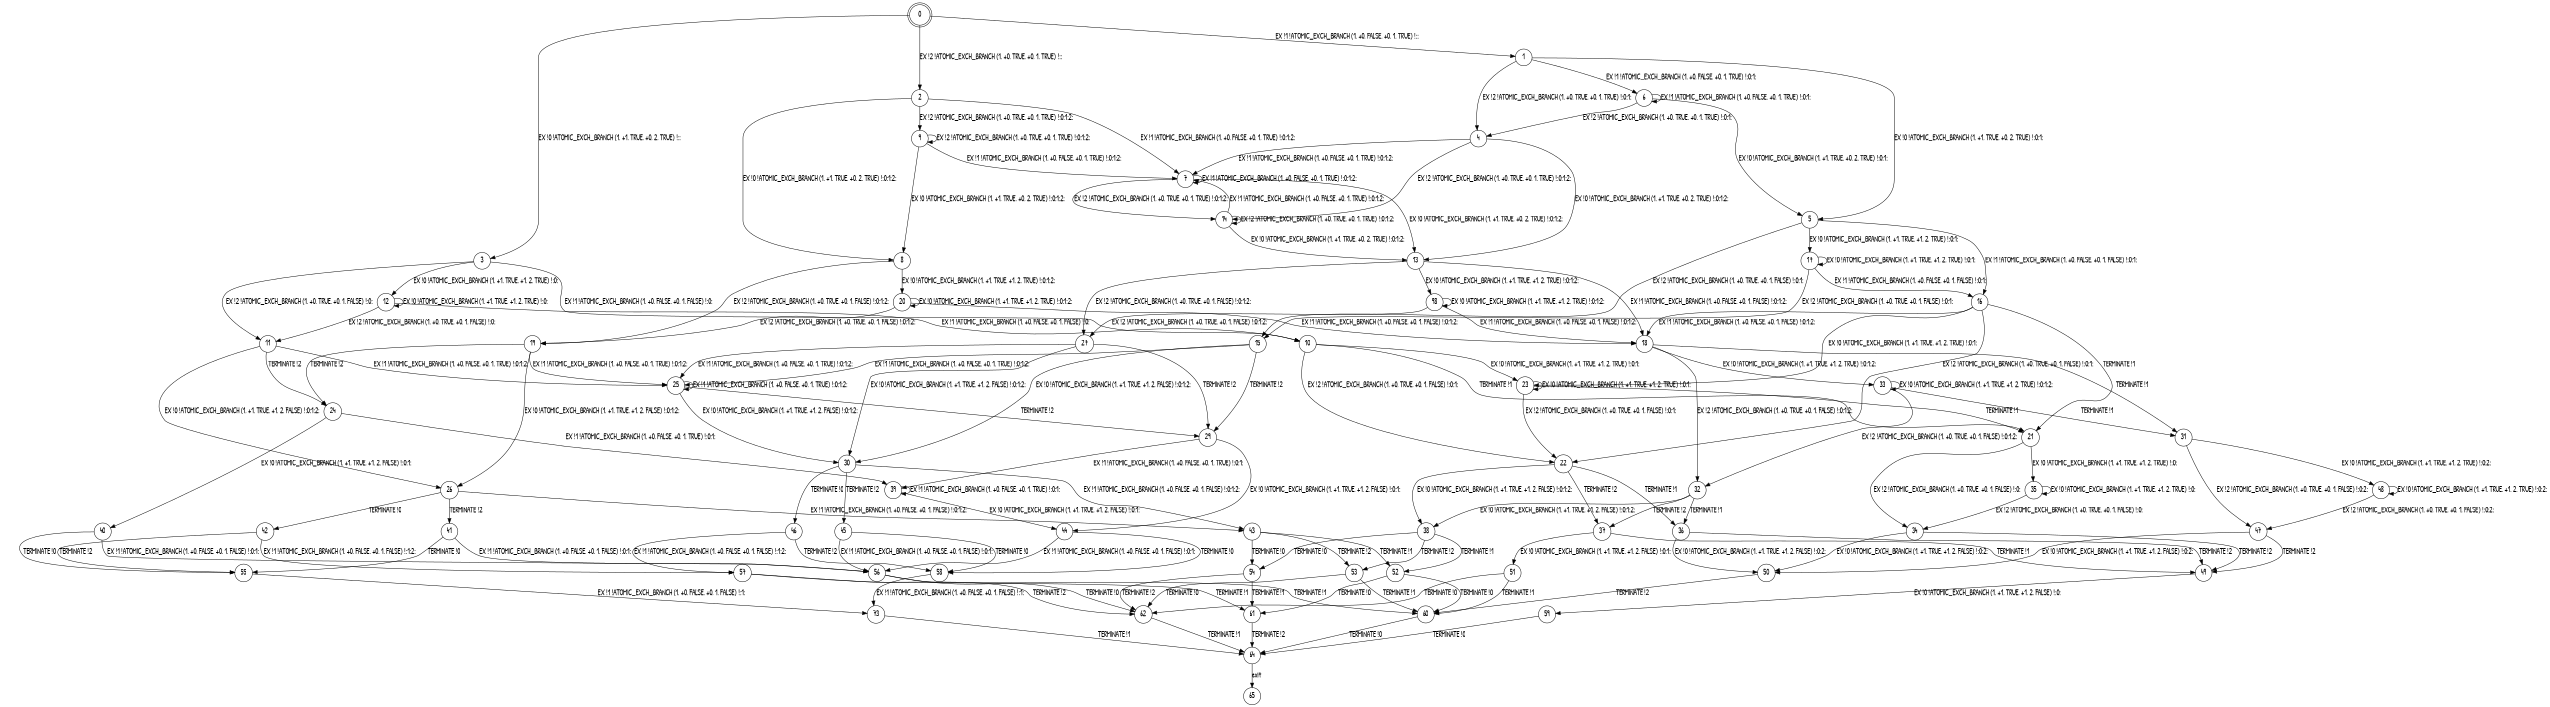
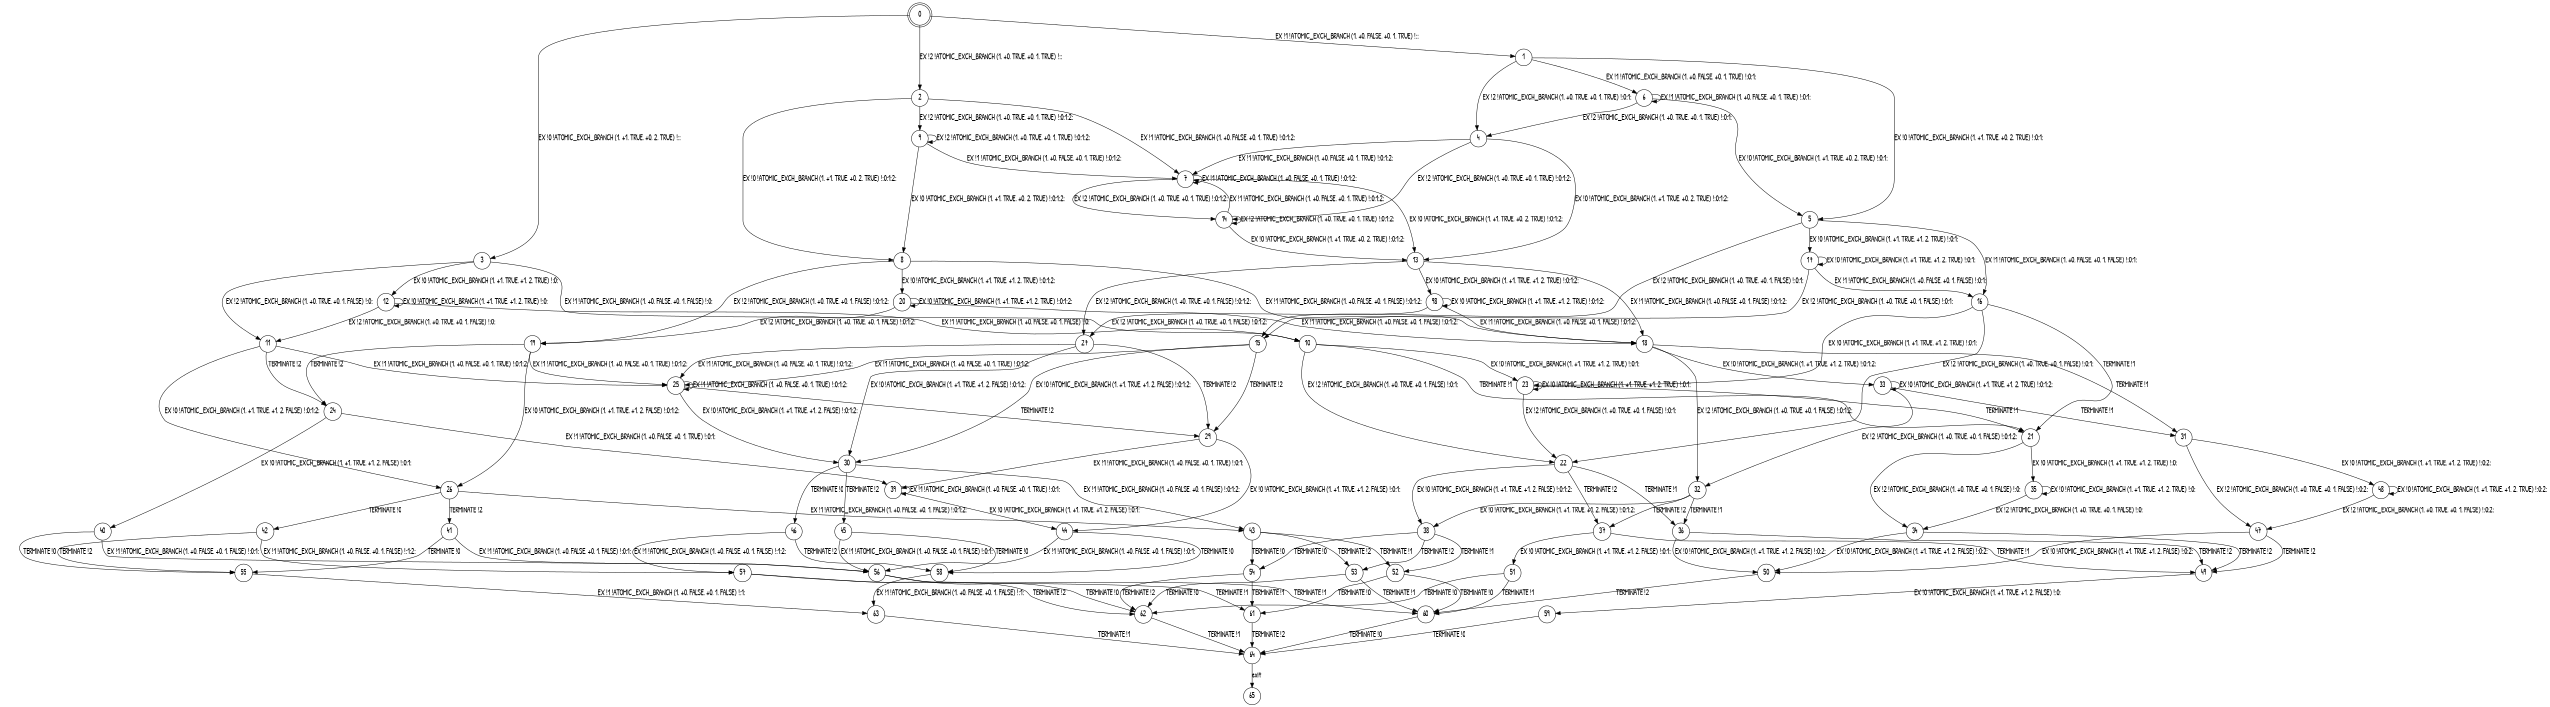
(1808, 312) -> (1256, 297)
(876, 614) -> (876, 614)
